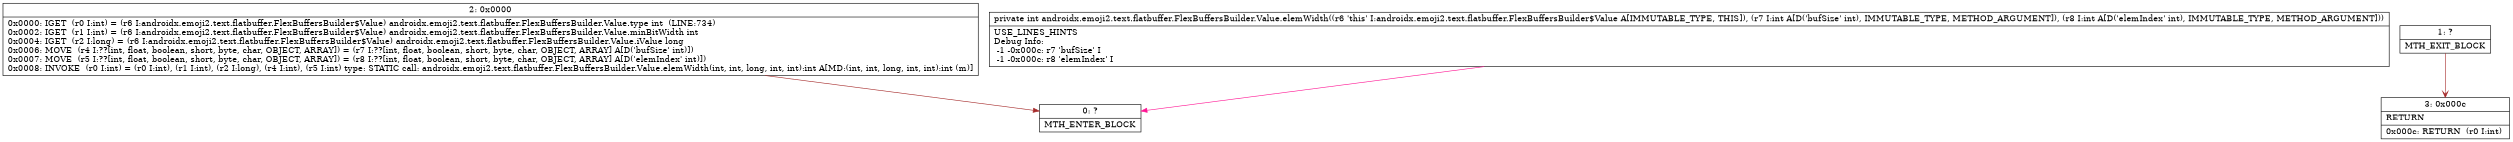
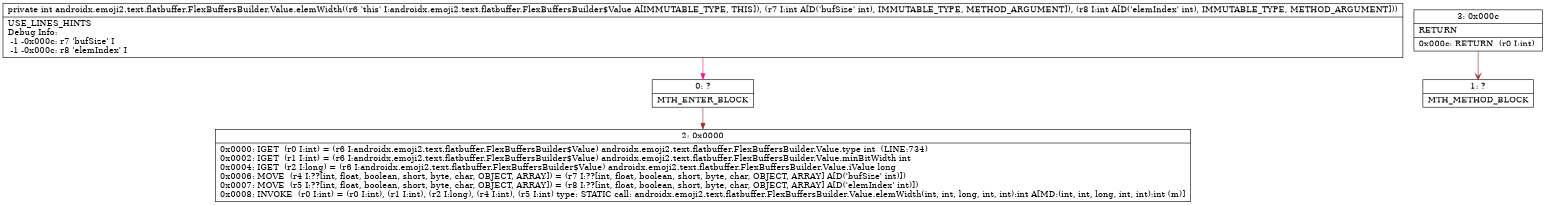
(2445, 46) -> (1478, 100)
(2445, 72) -> (1478, 62)
(899, 93) -> (703, 115)
